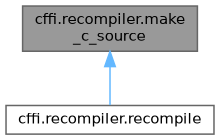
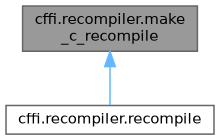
(110, 29) -> (110, 29)
